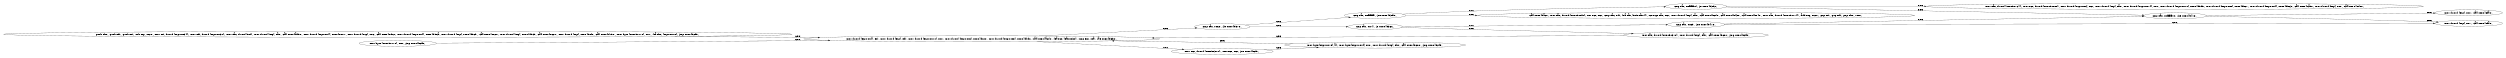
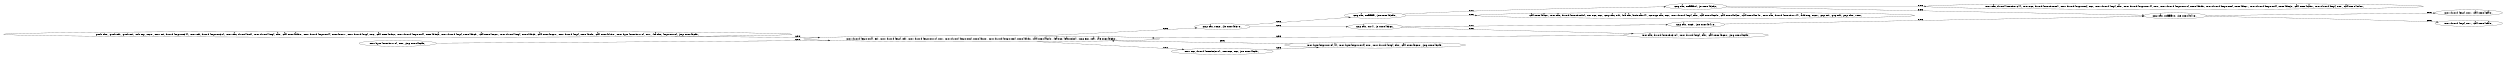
(2079, 24) -> none
